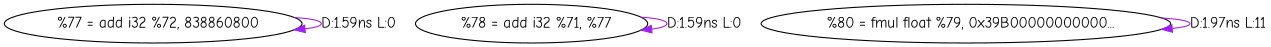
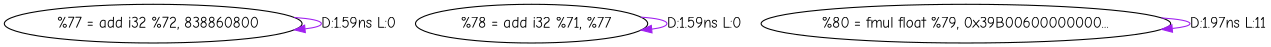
(966, 24) -> (966, 24)
